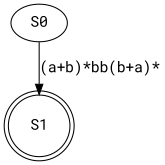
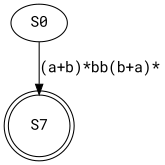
(39, 126) -> (39, 126)
